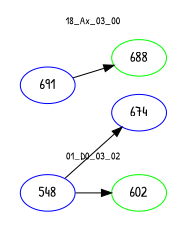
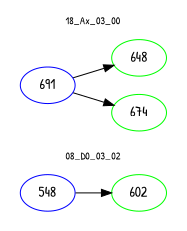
(139, 58) -> (139, 58)
(139, 113) -> (139, 113)
(90, 156) -> (89, 98)
(93, 157) -> (93, 157)
